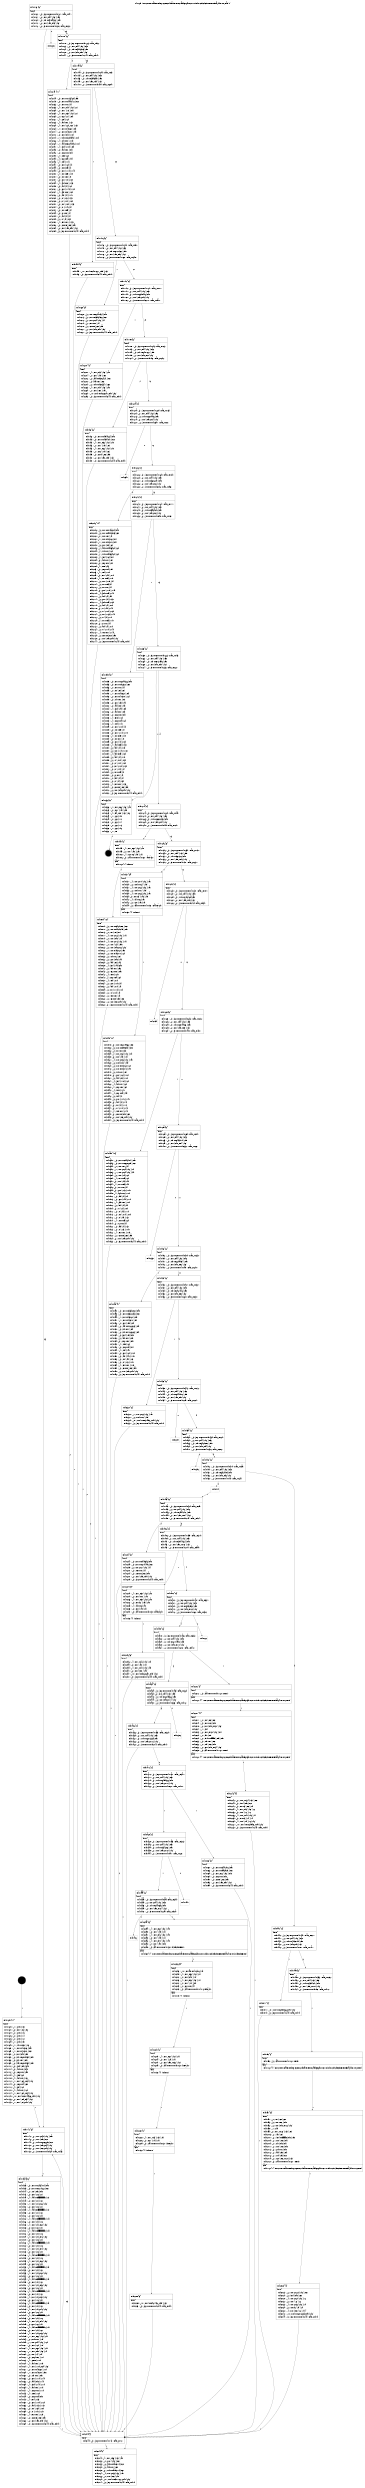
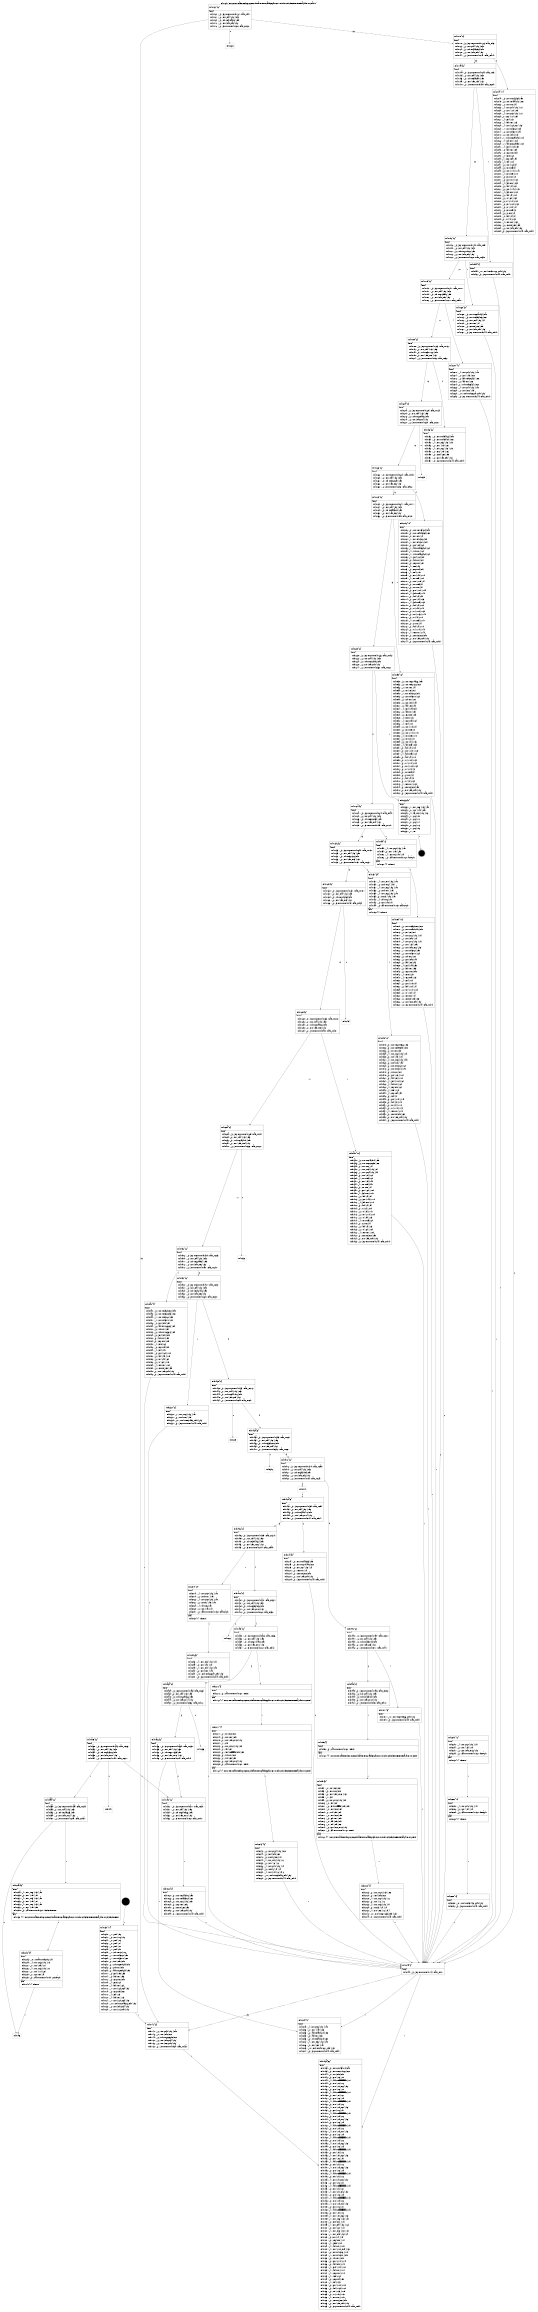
(164, 1810) -> (145, 1779)
(180, 2023) -> (26, 2010)
(68, 2433) -> (391, 2051)
